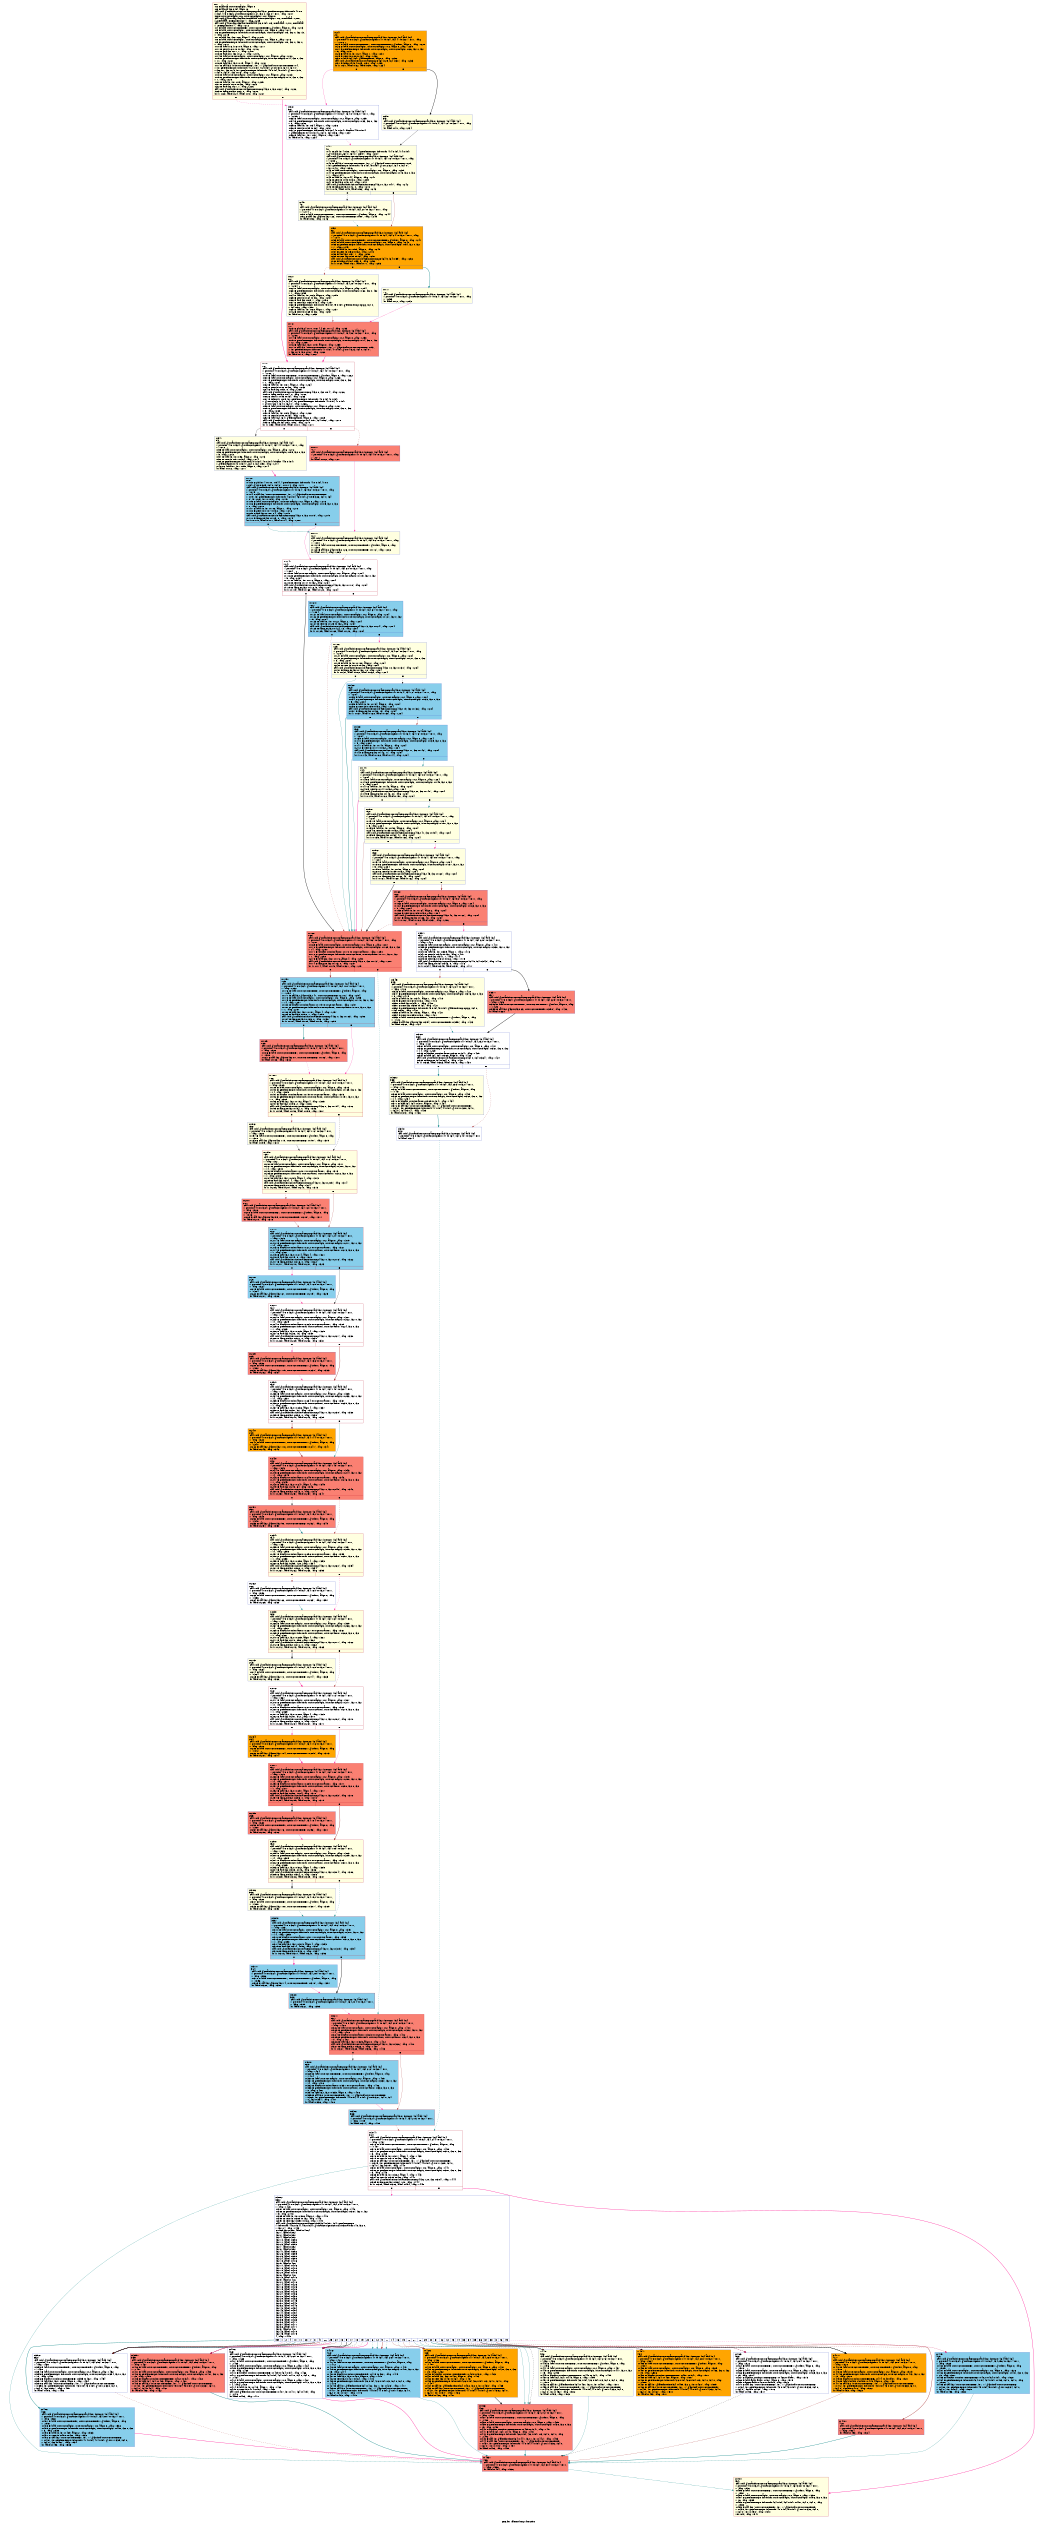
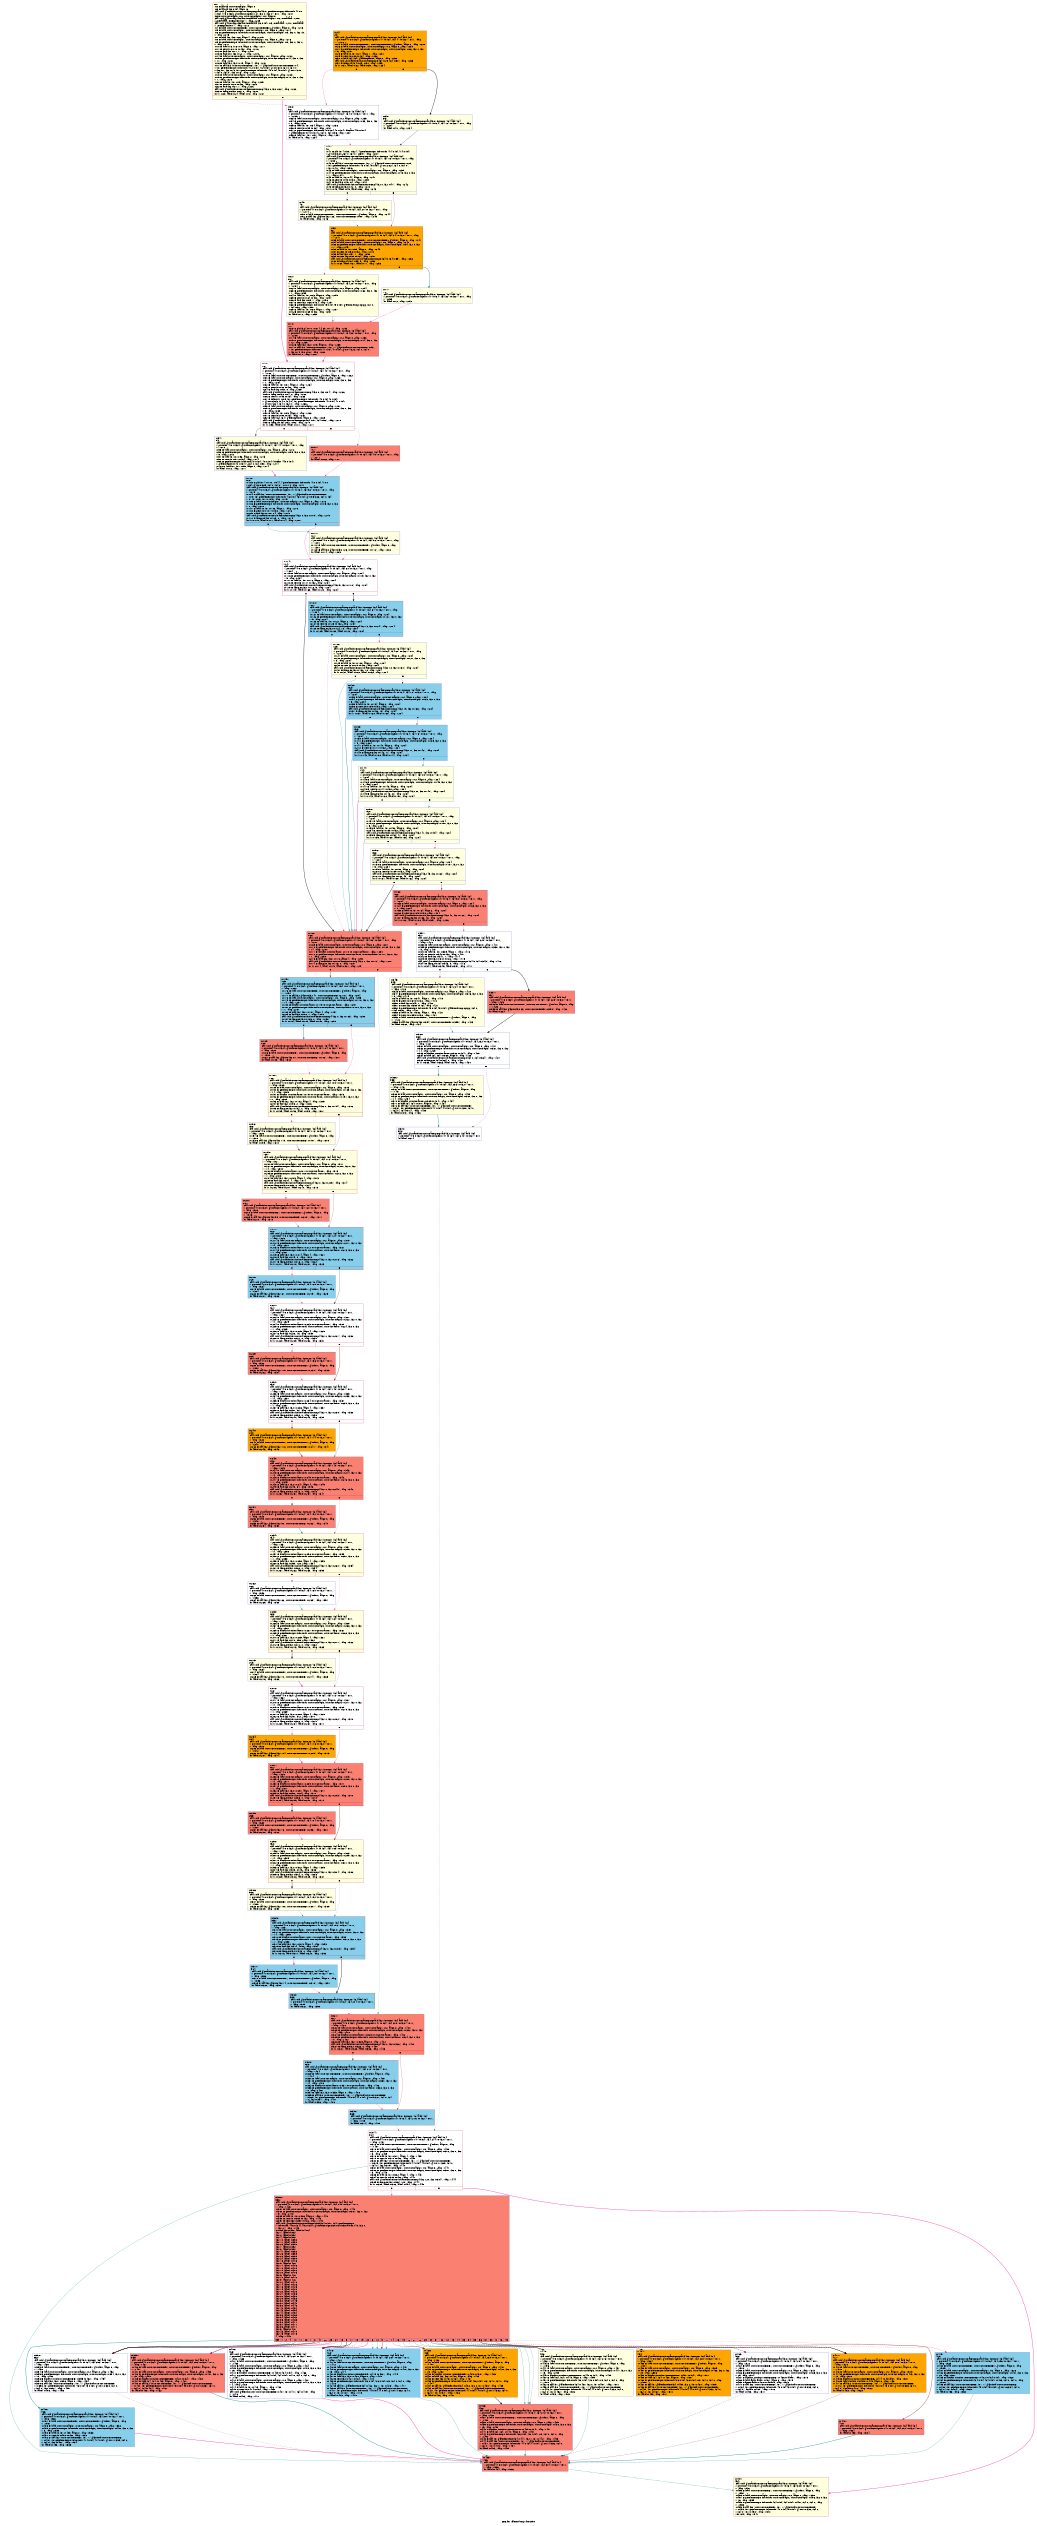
(355, 496) -> (335, 468)
none -> (353, 597)
(392, 2269) -> (392, 2269)
